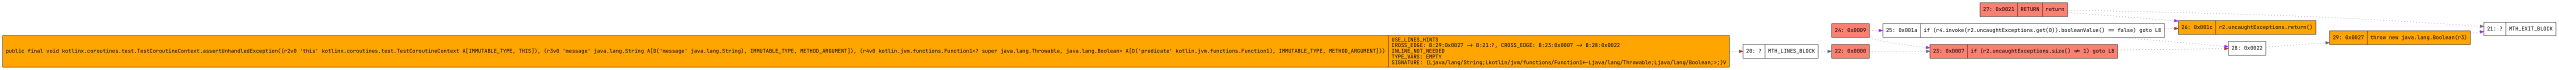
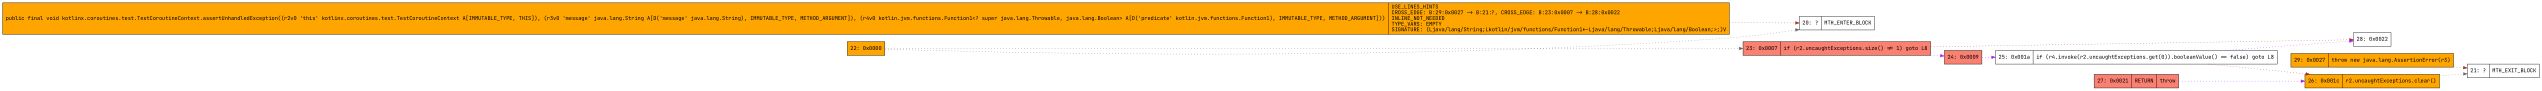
(2055, 9) -> (2168, 81)
(2274, 15) -> (2452, 75)
(2266, 27) -> (2391, 81)
(2475, 32) -> (2458, 67)
(2419, 38) -> (2391, 60)
(1897, 44) -> (1936, 55)
(2296, 45) -> none
(1792, 51) -> (1848, 23)
(1823, 51) -> (1341, 53)
(1851, 51) -> (866, 49)
